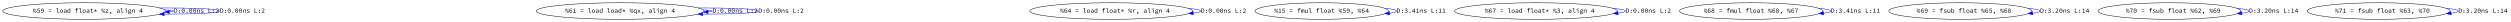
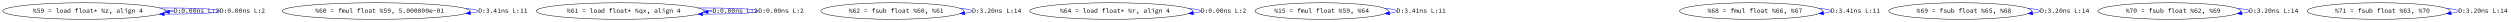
none -> (376, 11)
(620, 11) -> (620, 11)
none -> (892, 11)
(1536, 11) -> none
(1751, 11) -> (1751, 11)
